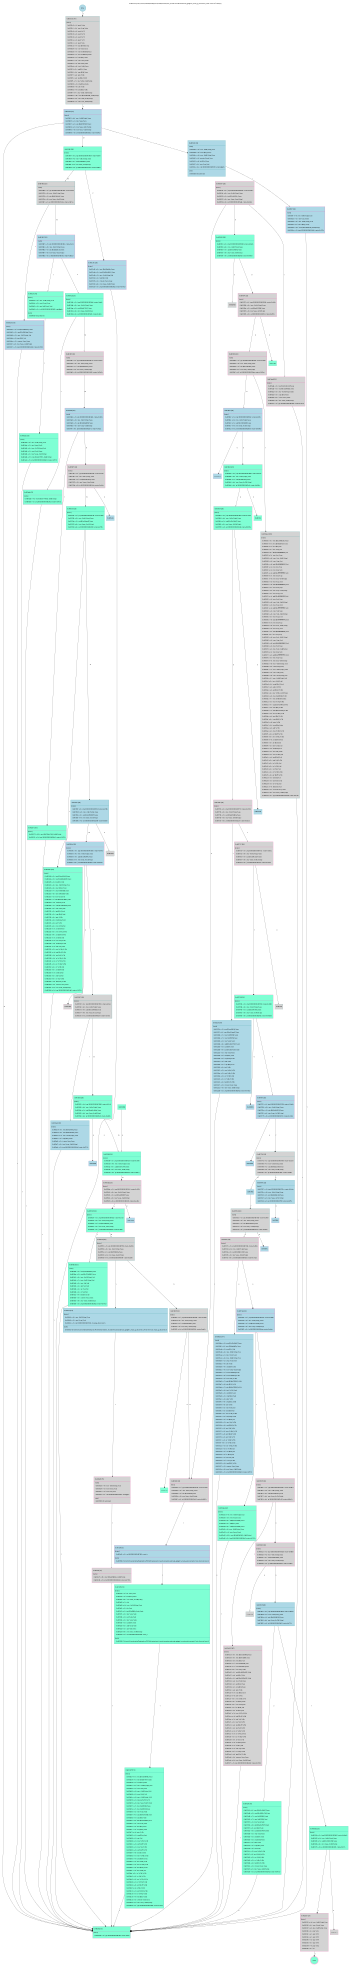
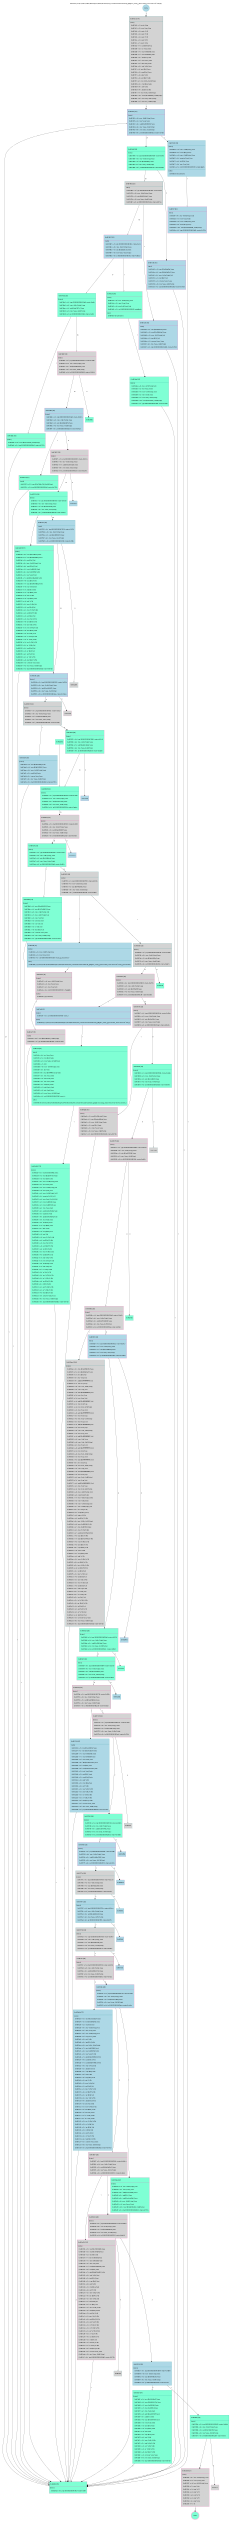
none -> (89, 420)
(210, 840) -> (143, 1001)
(250, 1201) -> (95, 1925)
